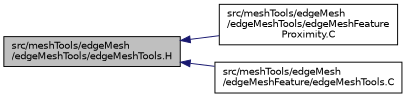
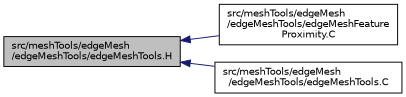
(308, 78) -> (308, 78)
